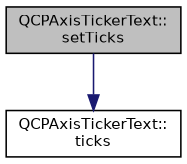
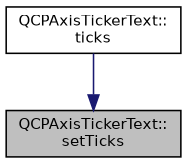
(94, 74) -> (94, 74)
